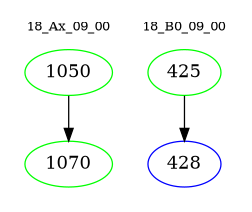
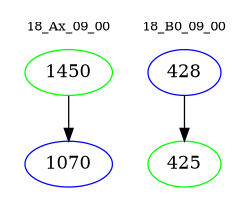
(69, 73) -> (69, 73)
(184, 112) -> (184, 112)
(69, 164) -> (69, 164)
